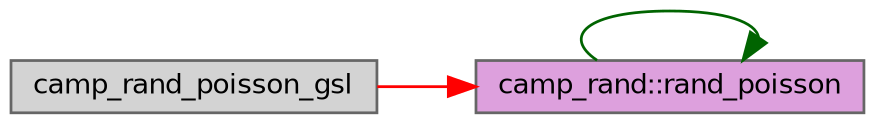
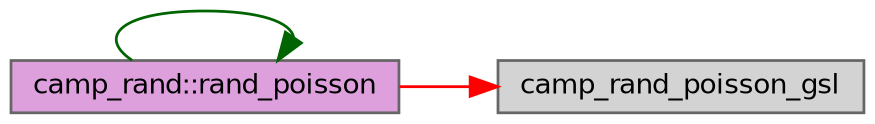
(413, 87) -> (435, 87)
